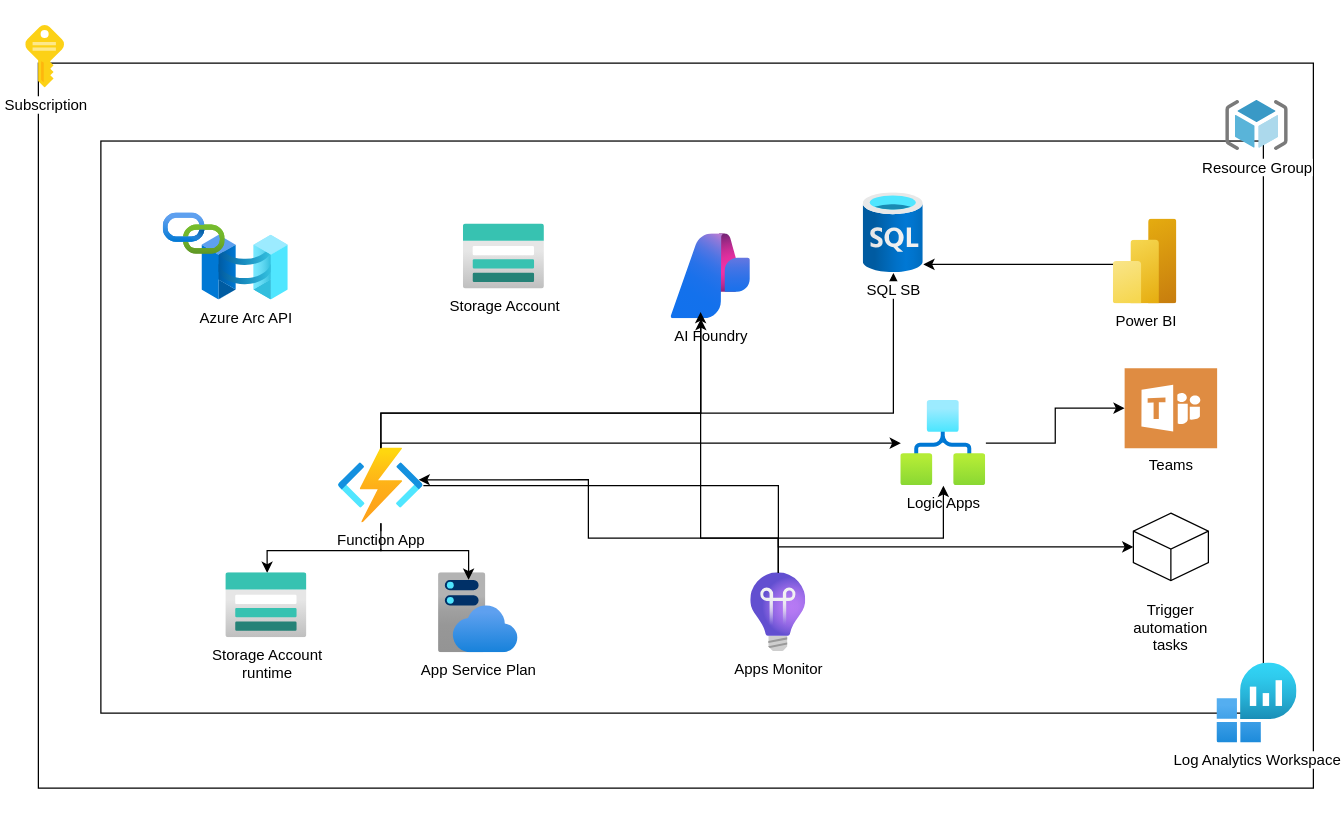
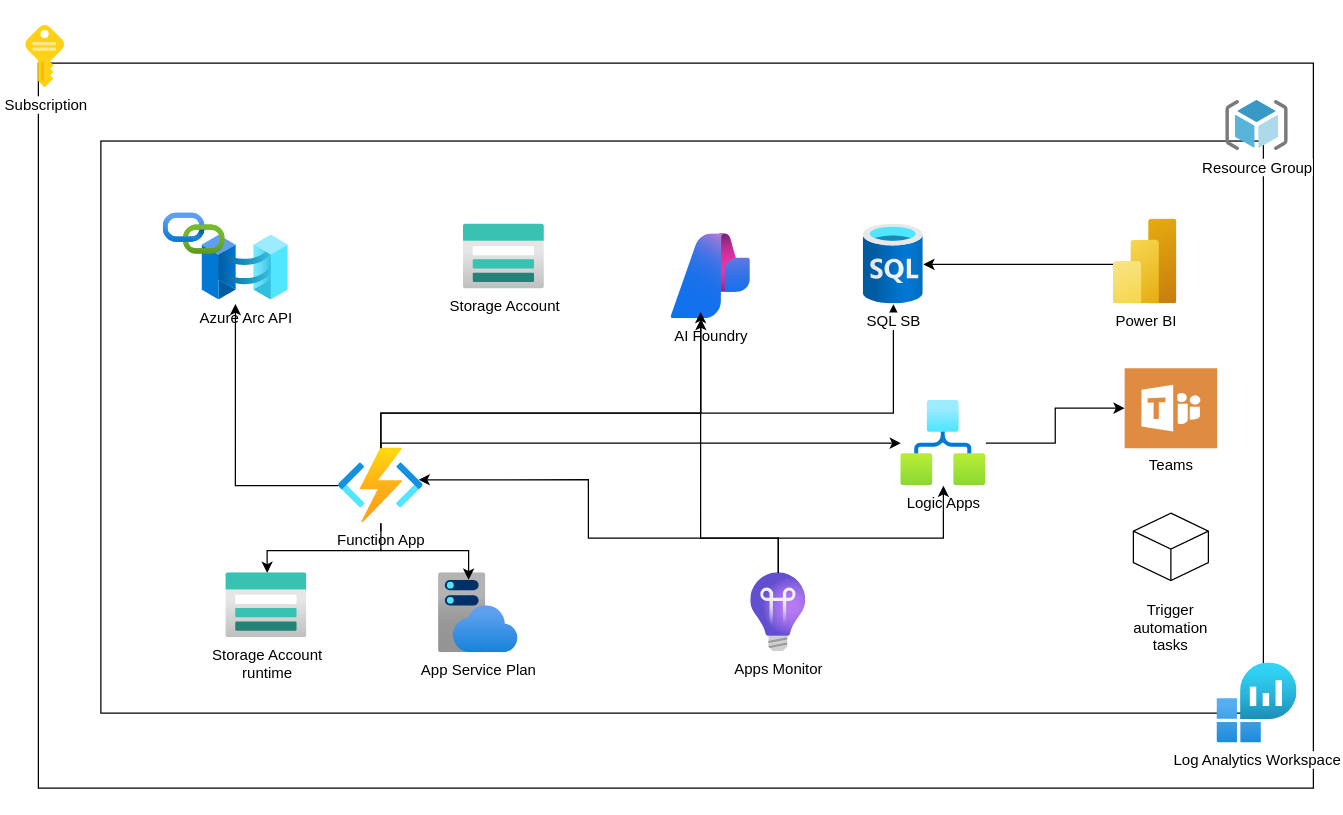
(893, 233) -> (893, 264)
(625, 486) -> (235, 450)
